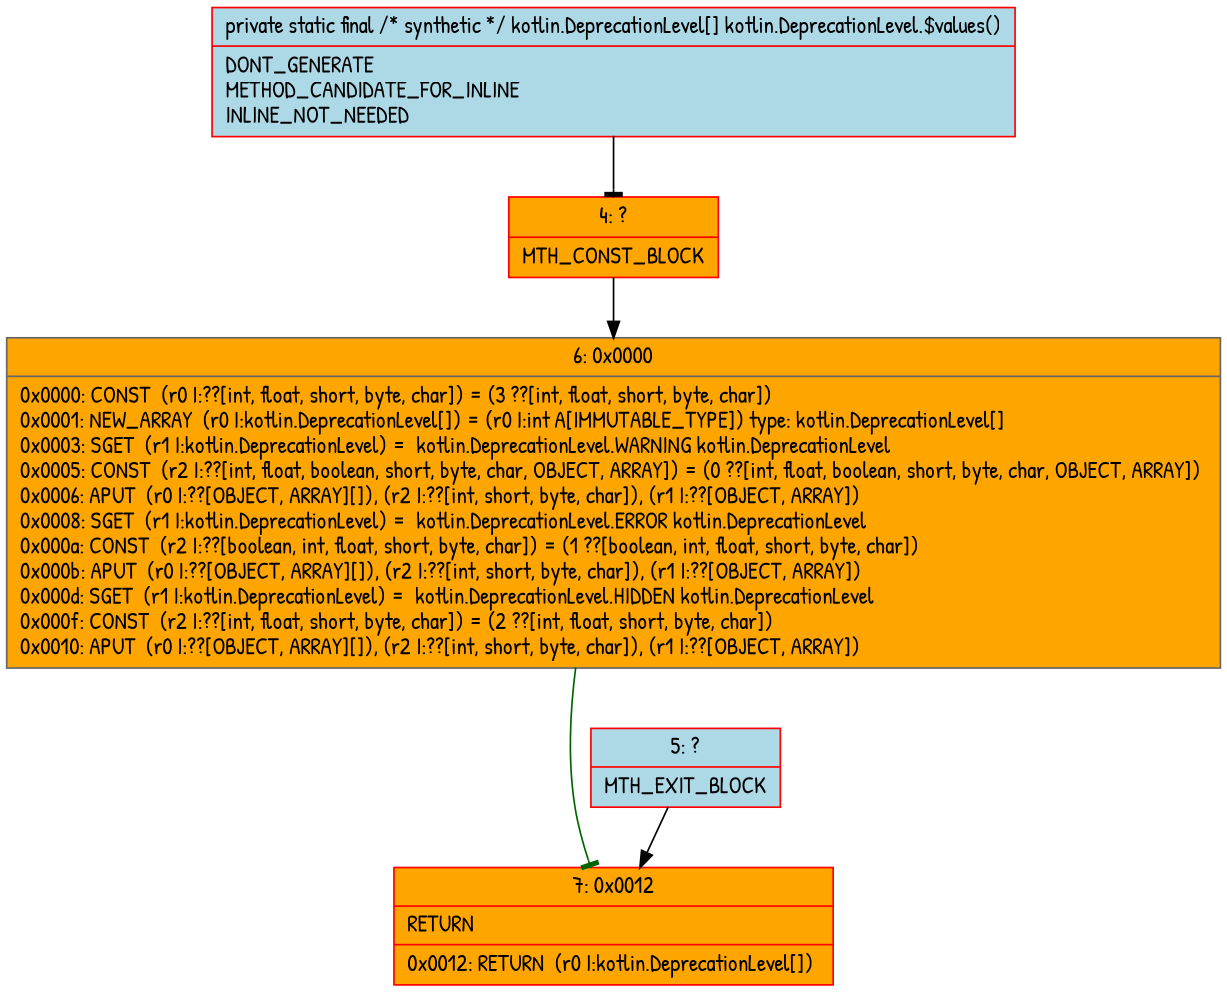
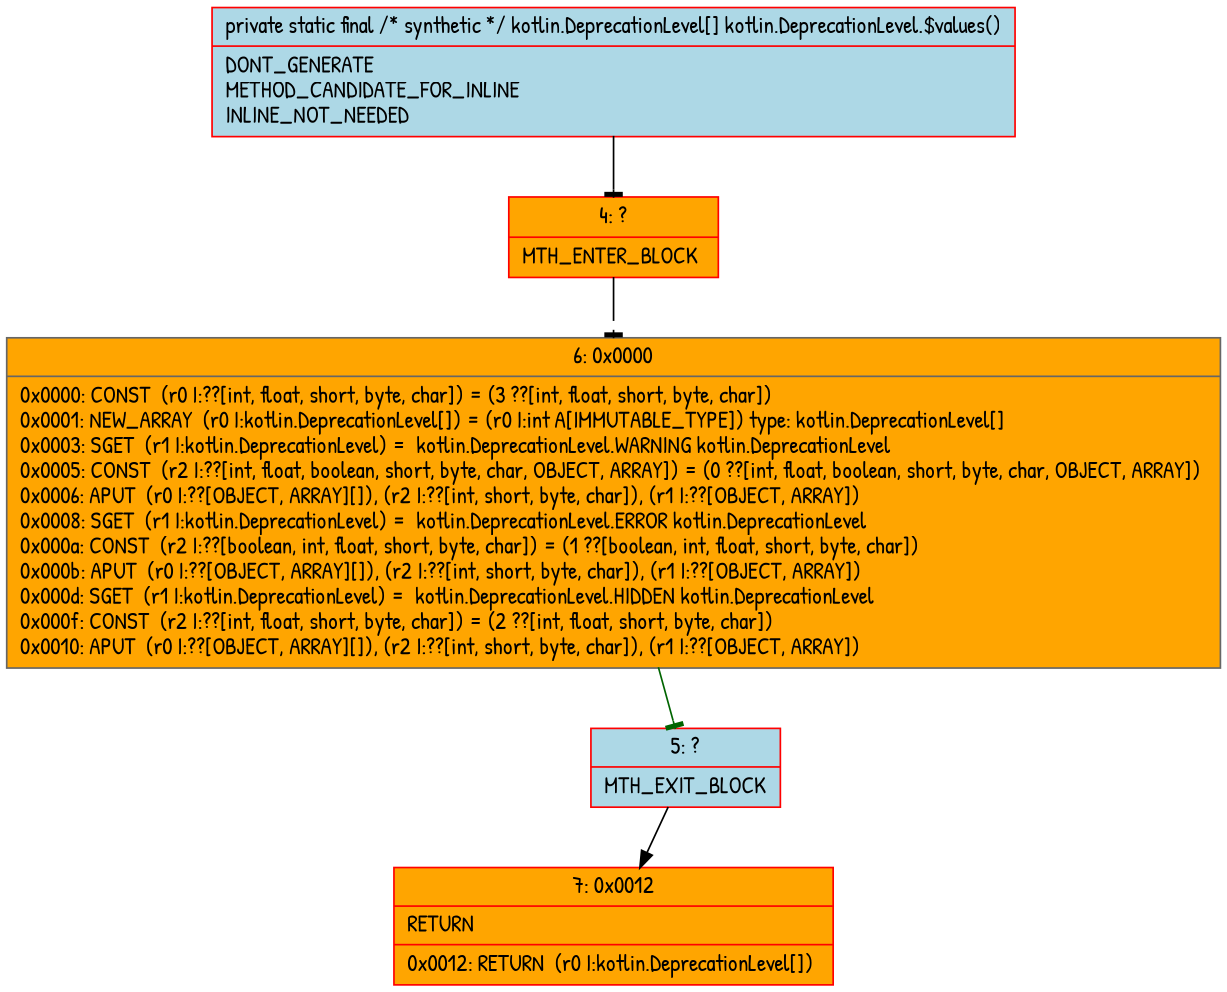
(614, 256) -> (611, 256)
(614, 299) -> (614, 299)
(571, 765) -> (666, 694)
